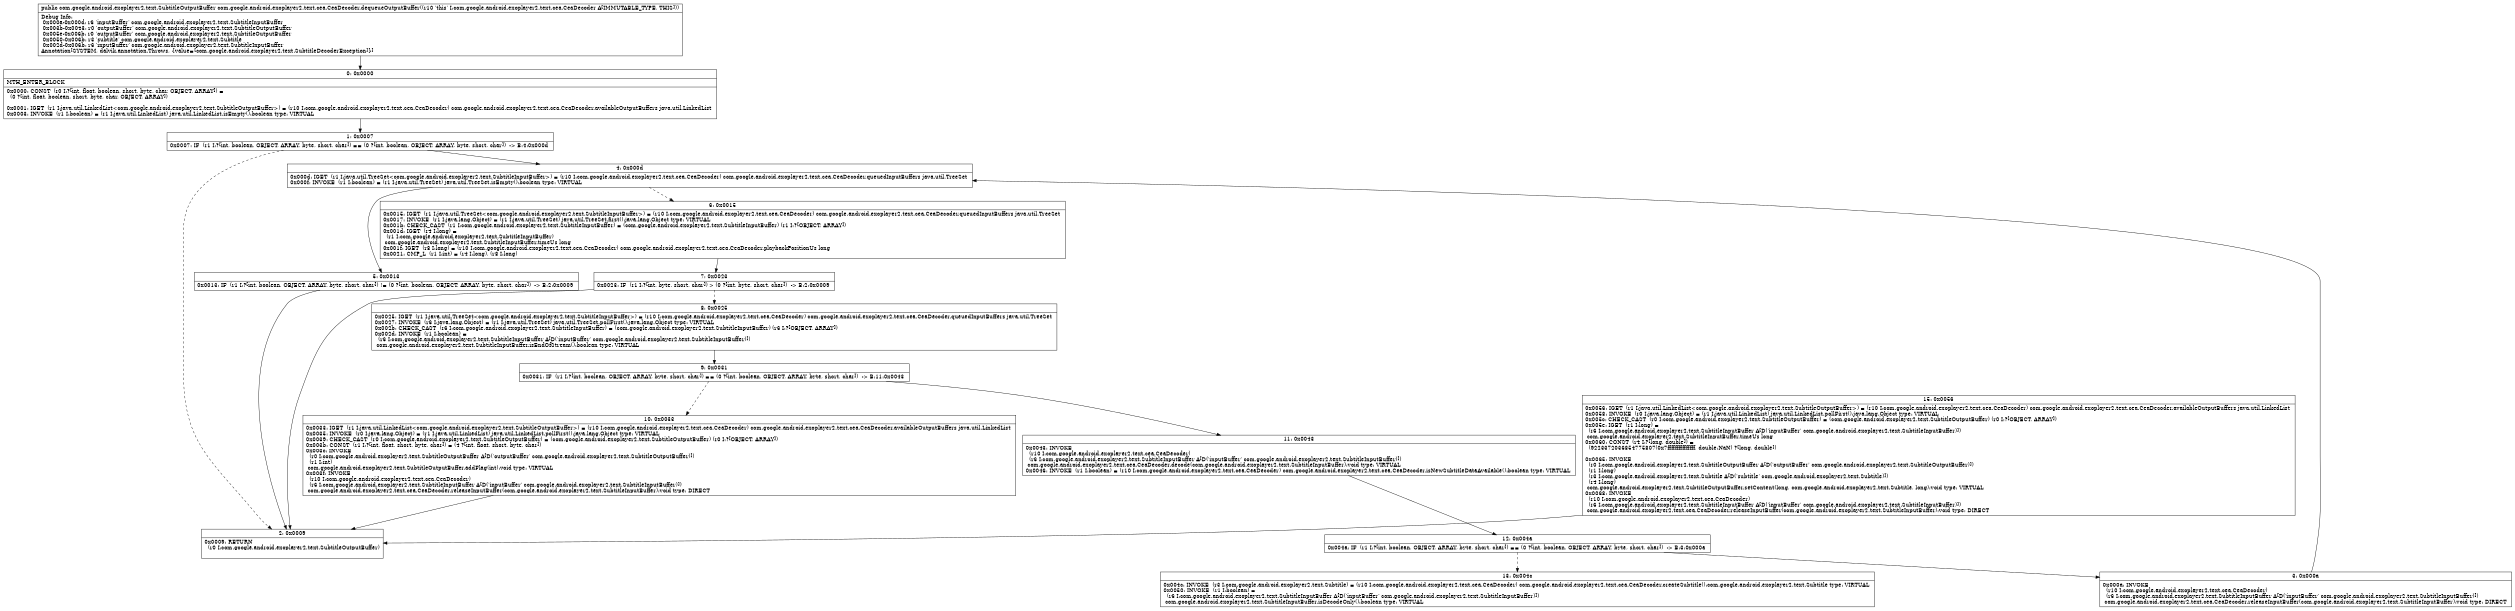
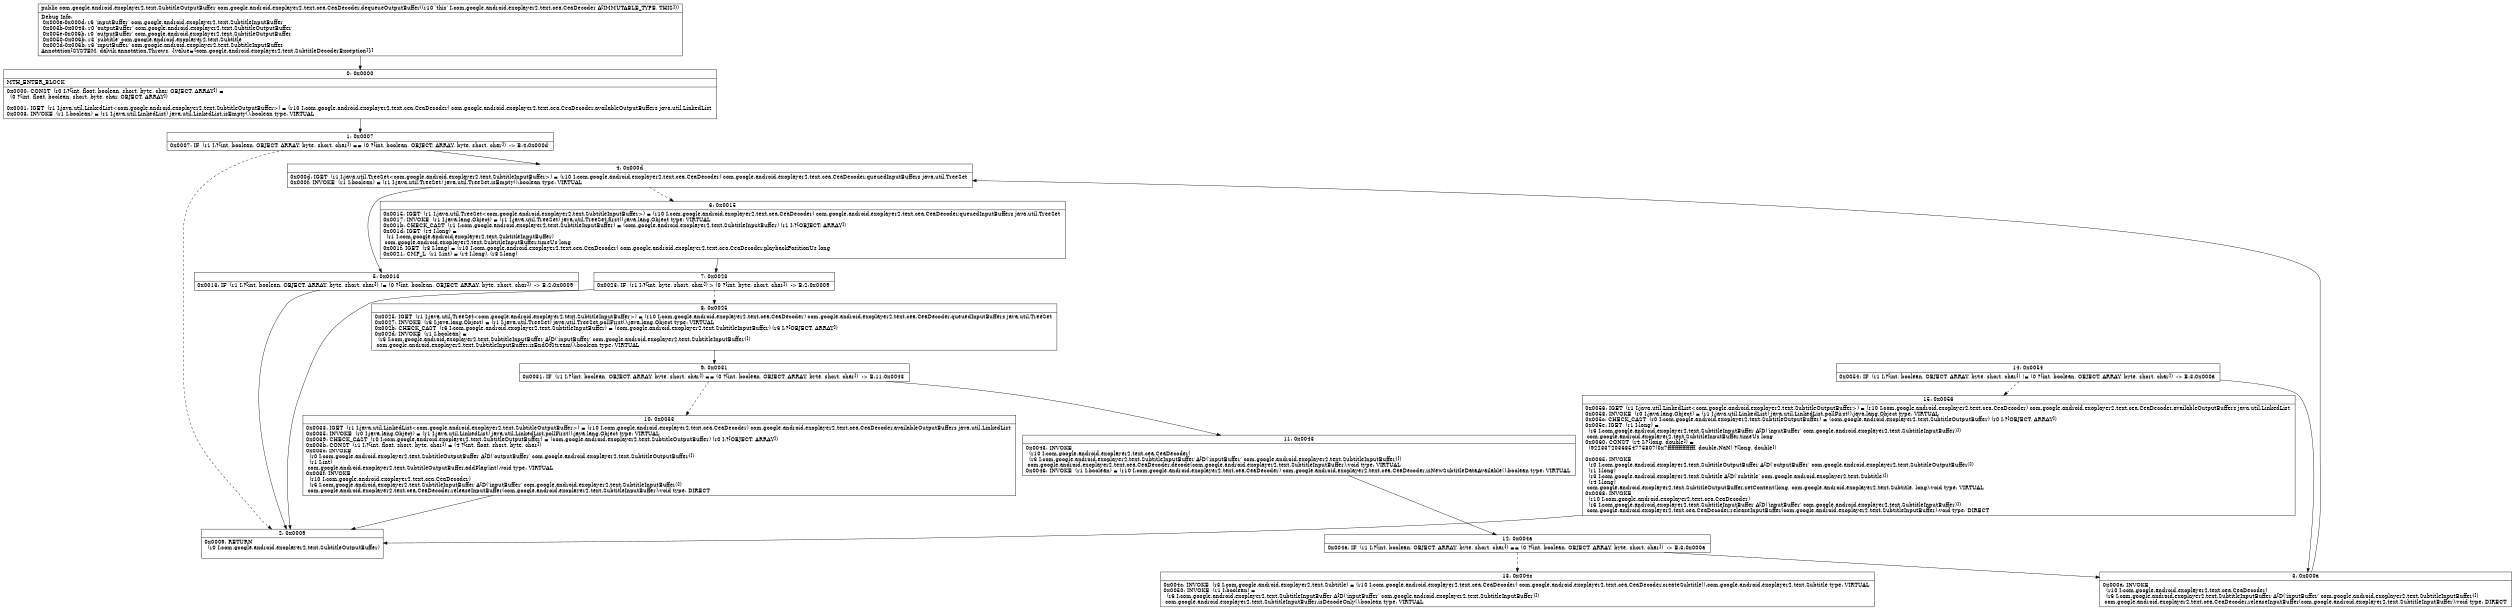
none -> (2028, 373)
